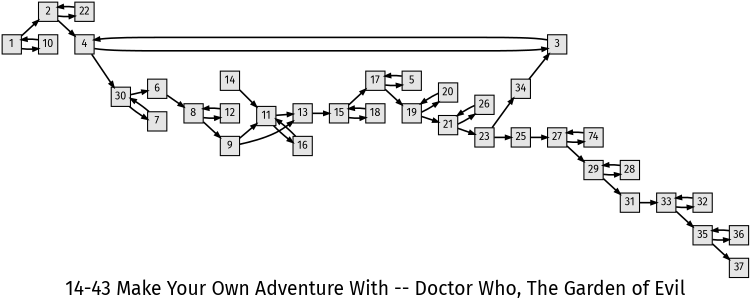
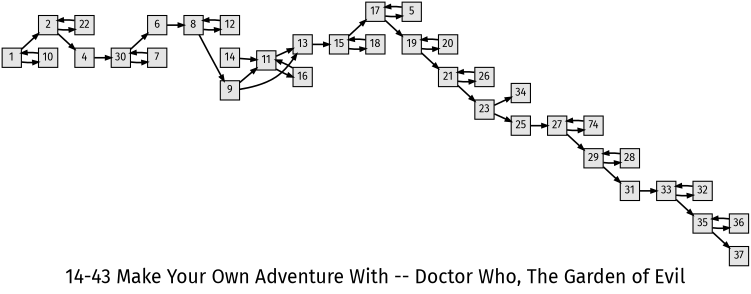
(557, 44) -> none
